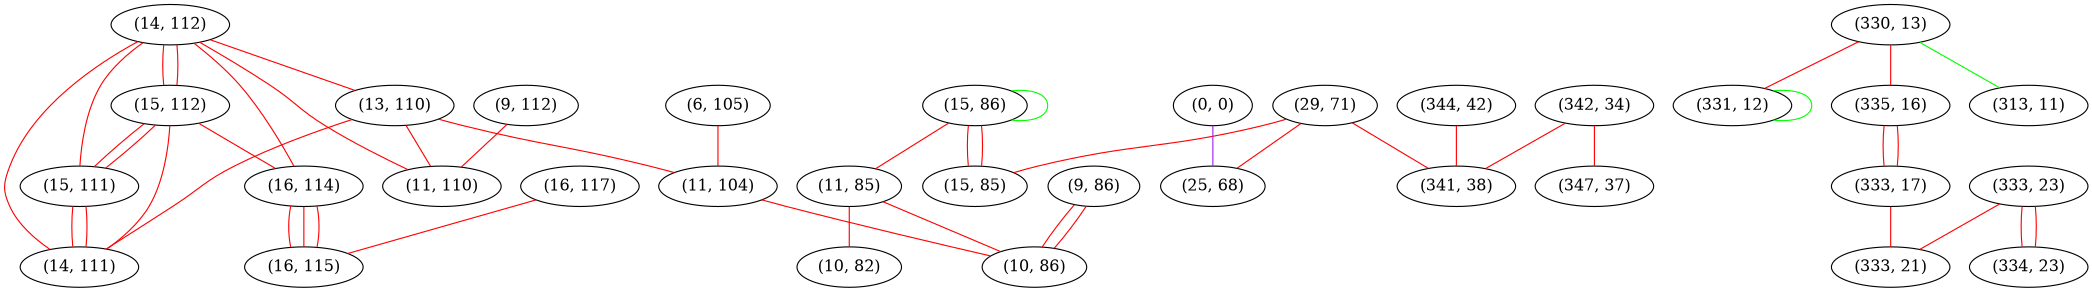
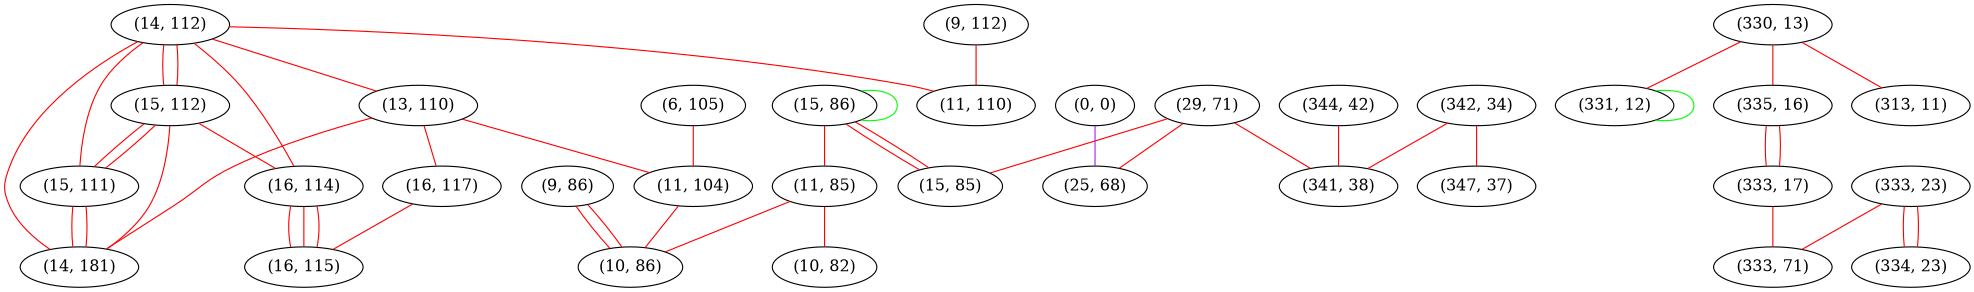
(1960, 65) -> (1842, 65)
(418, 146) -> (430, 146)
(79, 267) -> (79, 267)
(1891, 267) -> (1773, 267)
